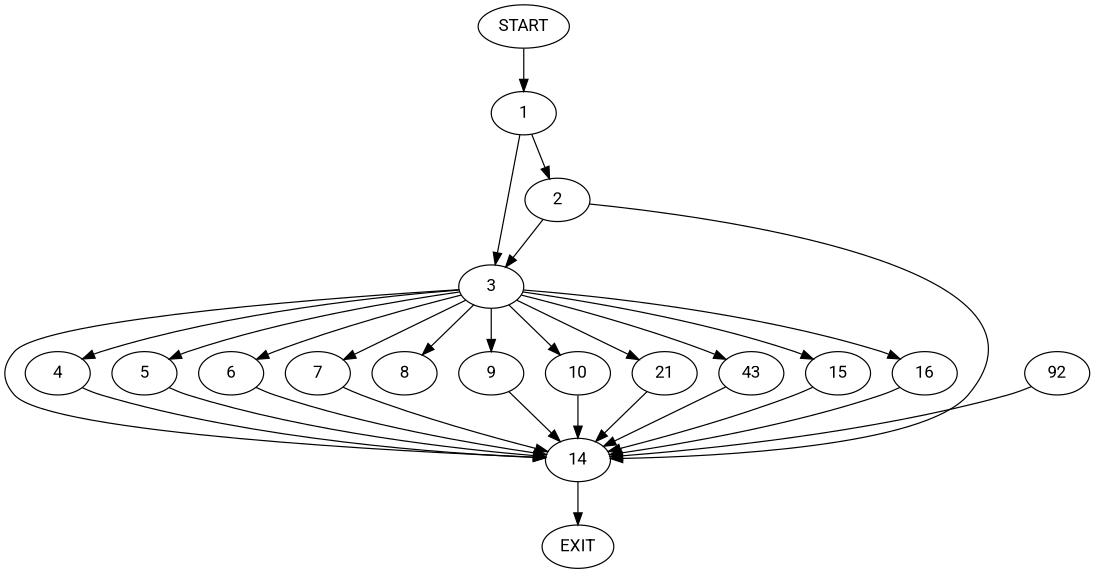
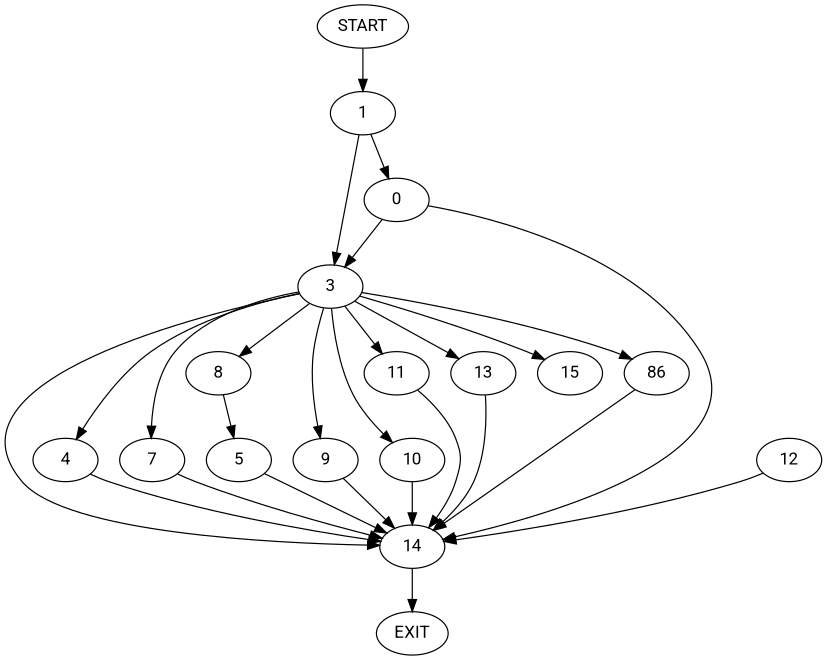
(557, 200) -> (397, 200)
(319, 317) -> (227, 411)
(231, 373) -> none
(665, 373) -> (397, 373)
(751, 373) -> (483, 373)
(925, 373) -> (657, 373)
(1057, 373) -> (789, 460)
(717, 421) -> none
